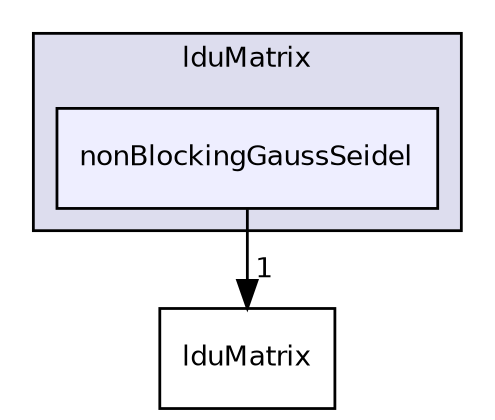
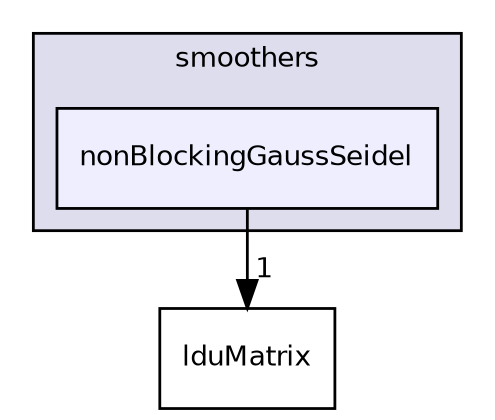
(247, 60) -> (247, 60)
